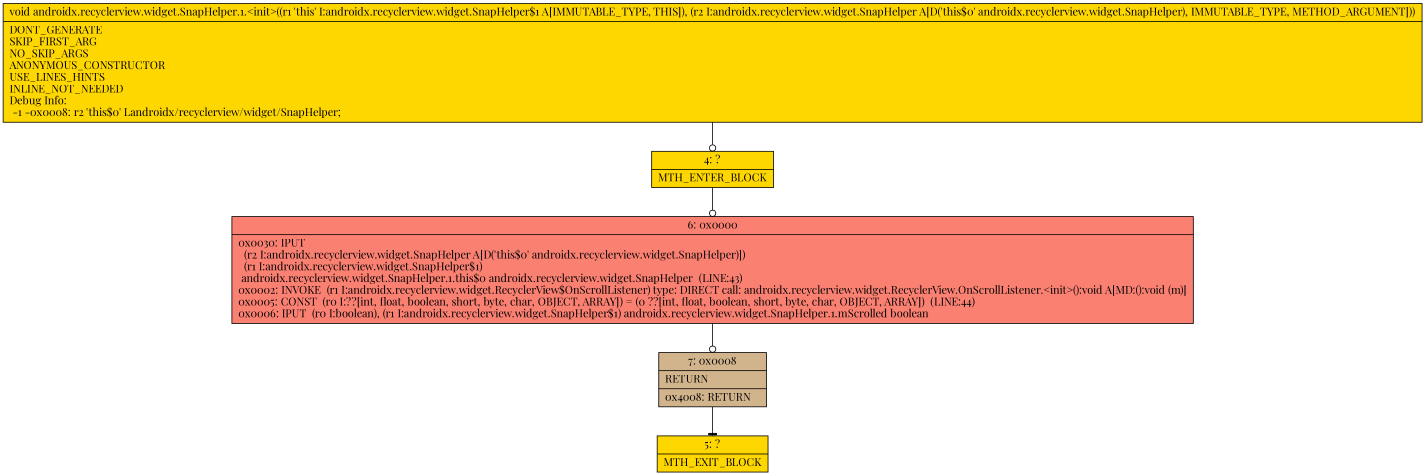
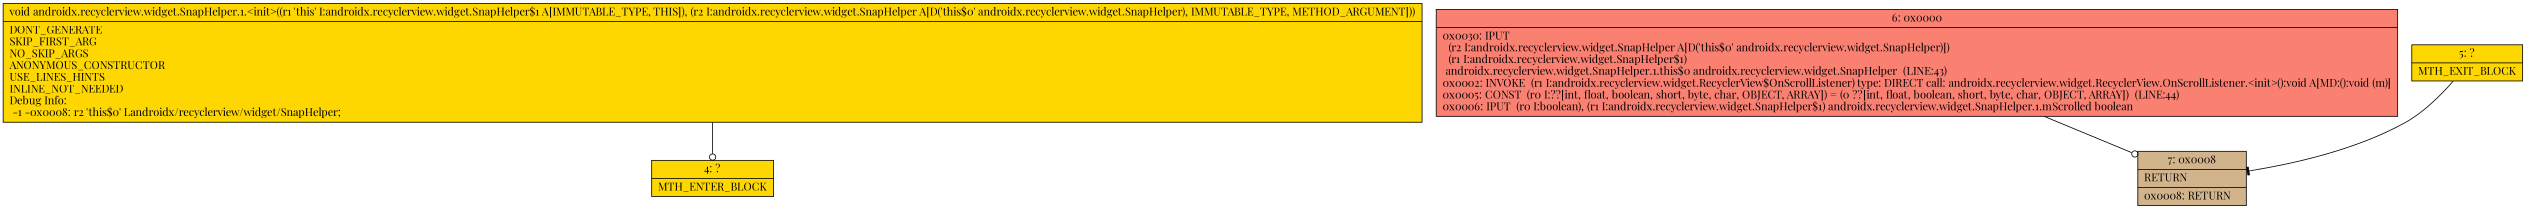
(713, 199) -> none
(713, 397) -> (2192, 196)
(713, 419) -> (2360, 143)
